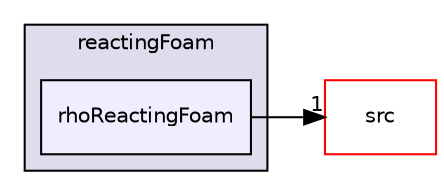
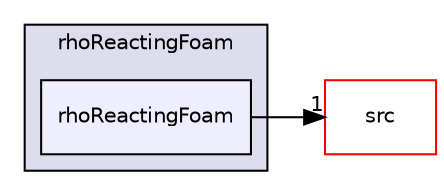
(146, 44) -> (146, 44)
